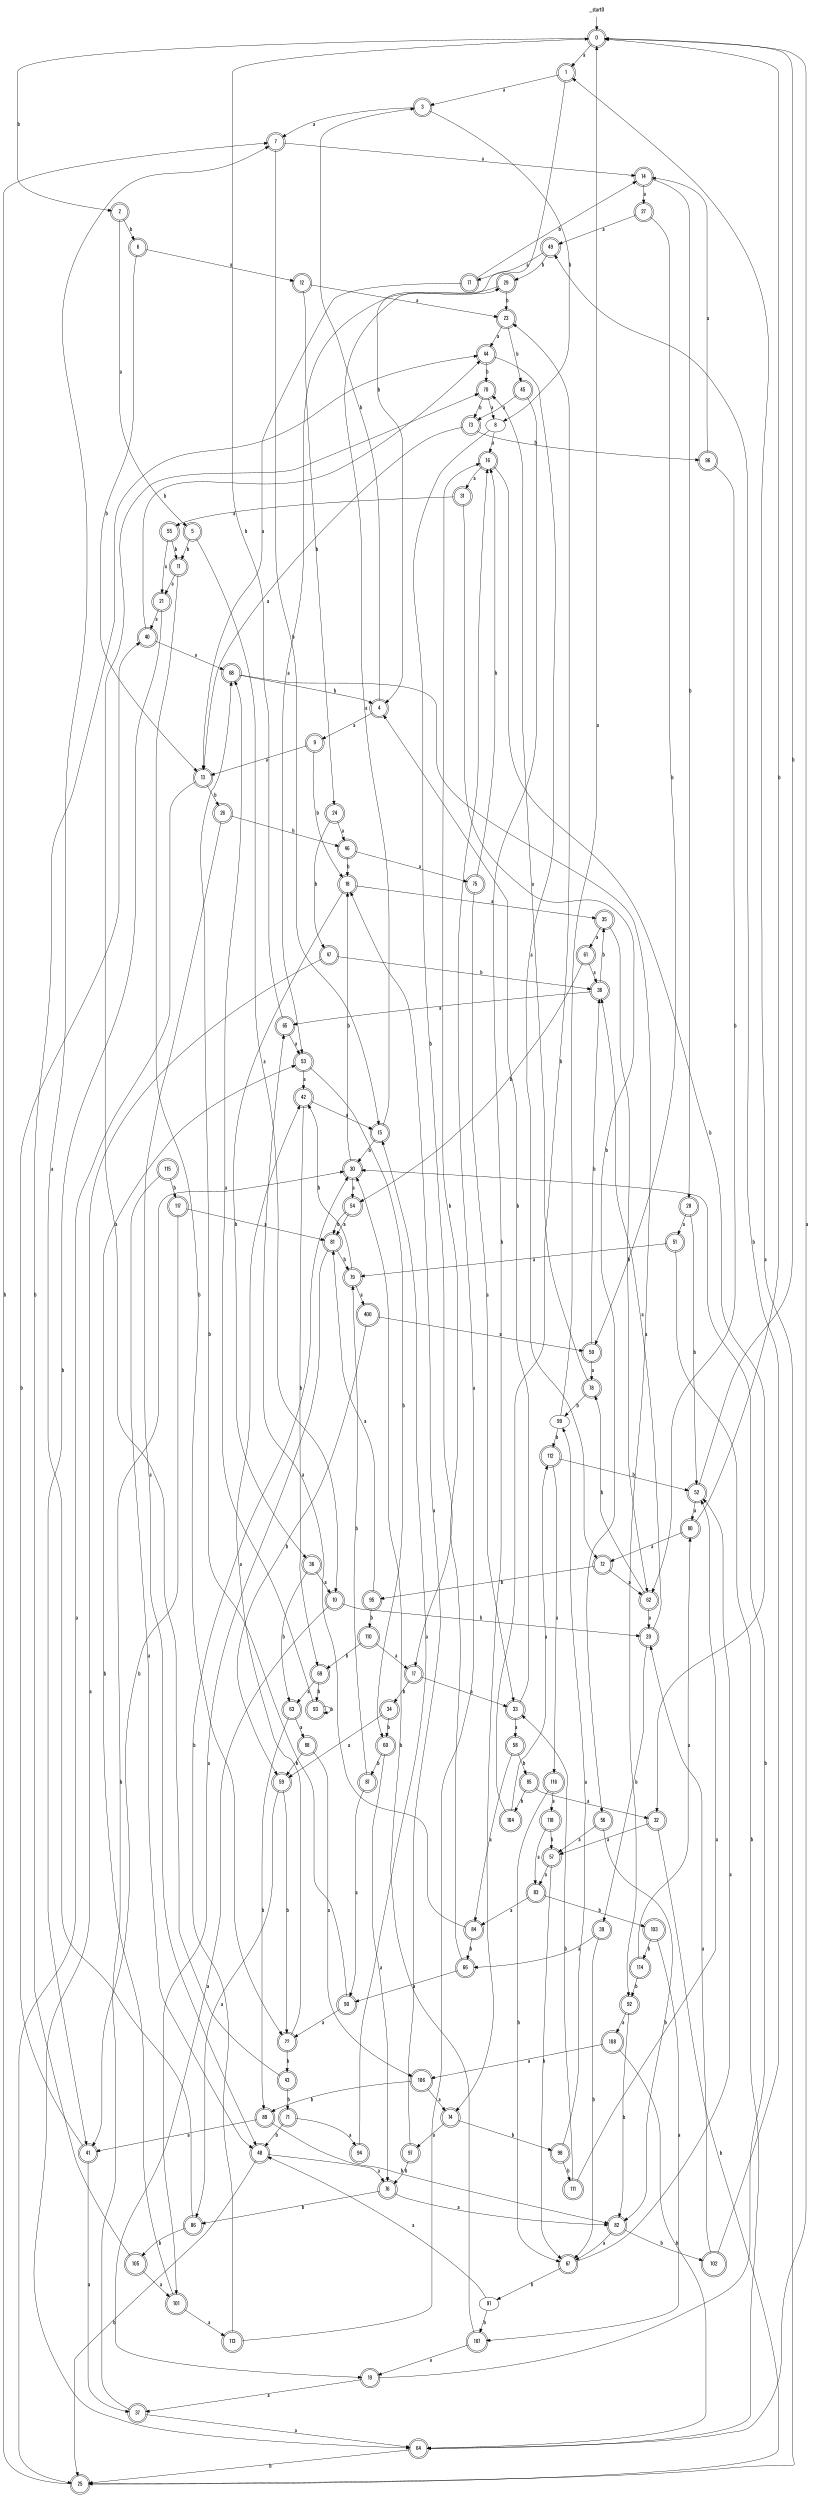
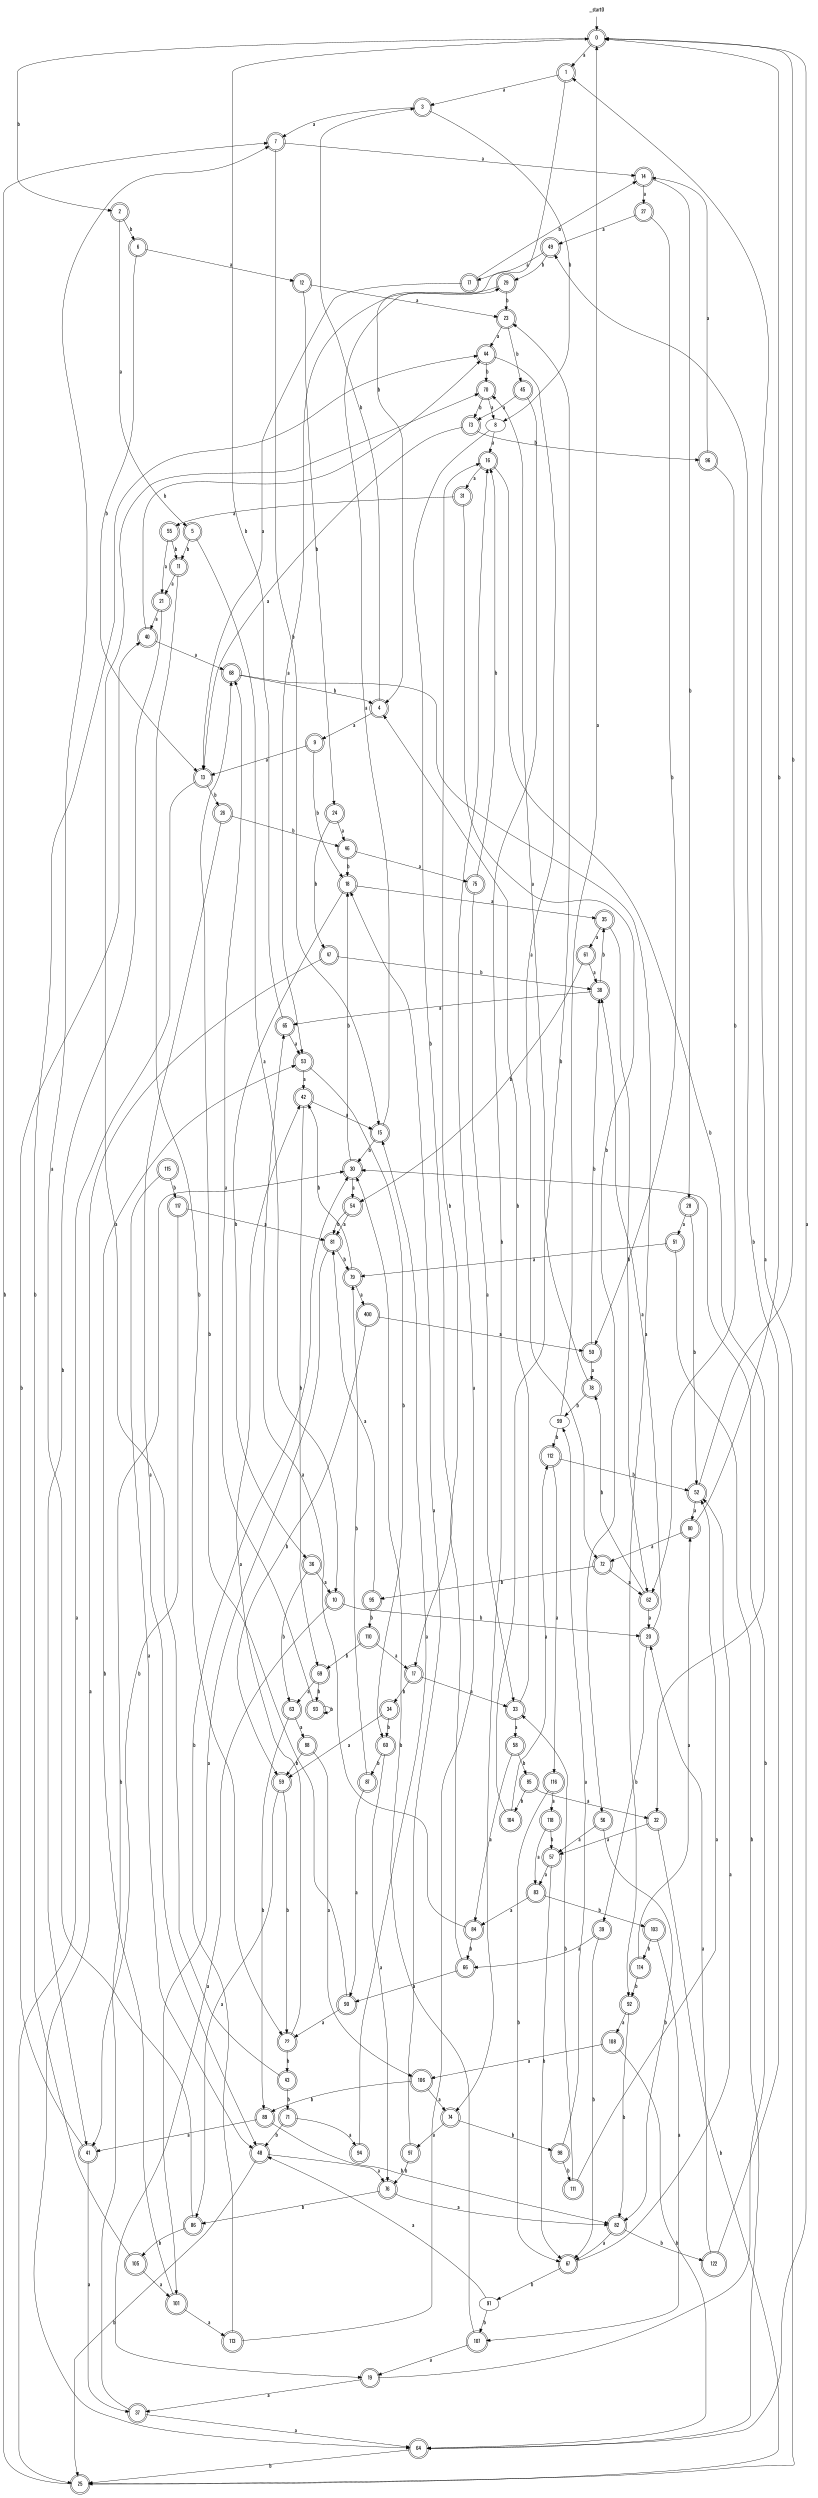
(714, 2264) -> (714, 2264)
